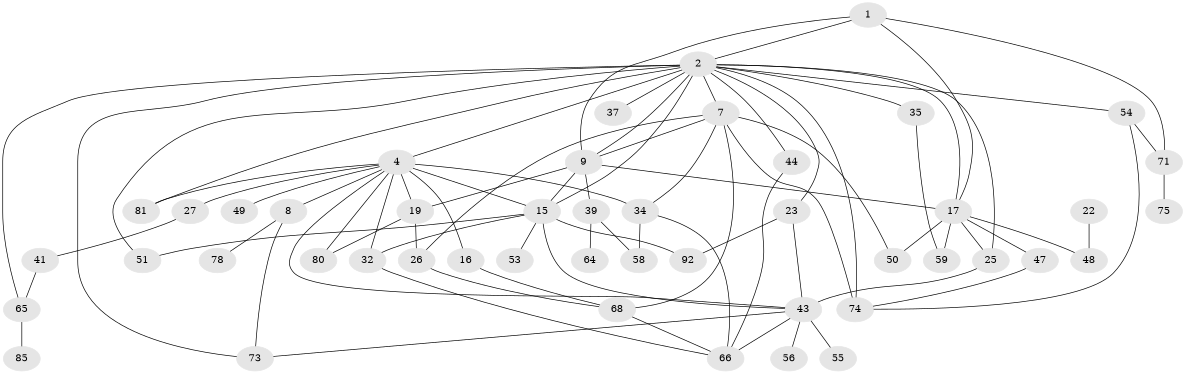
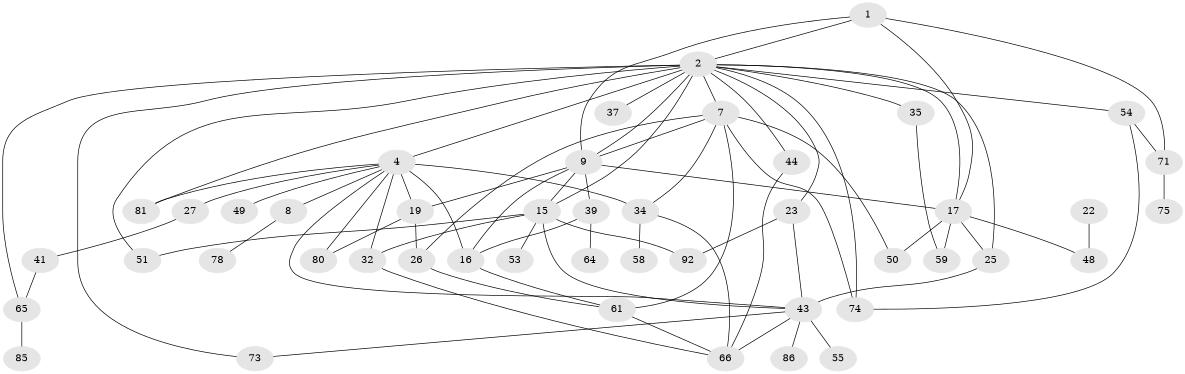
(469, 187) -> none
none -> (515, 202)
(610, 230) -> (536, 234)
(1040, 261) -> none
(263, 283) -> none
(617, 310) -> (617, 310)
(789, 359) -> (789, 359)
